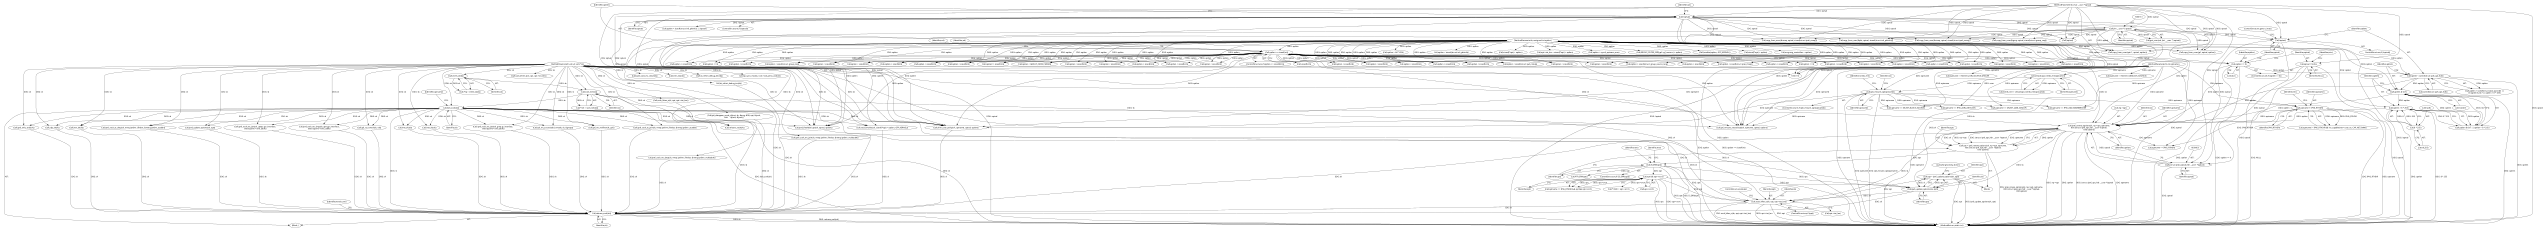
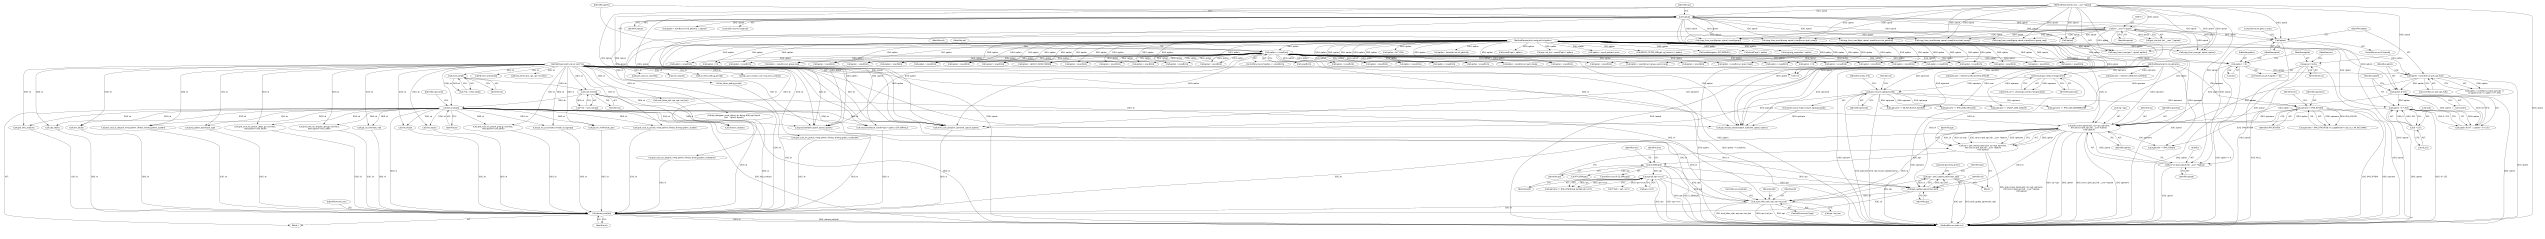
none -> (1718, 41)
(1973, 67) -> none
none -> (486, 76)
